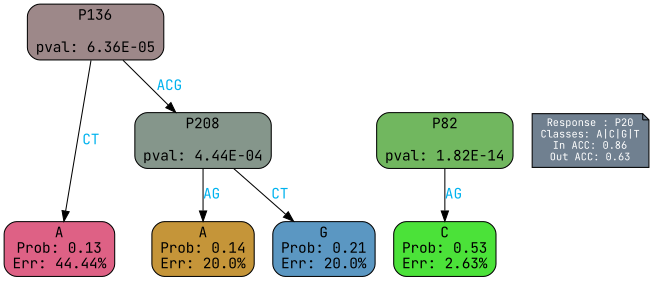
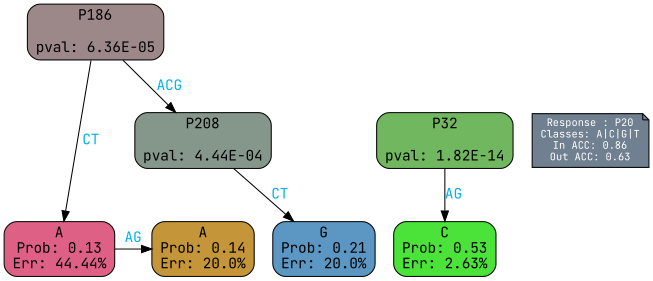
(96, 32) -> (96, 32)
(445, 141) -> (445, 141)
(203, 190) -> (128, 249)
